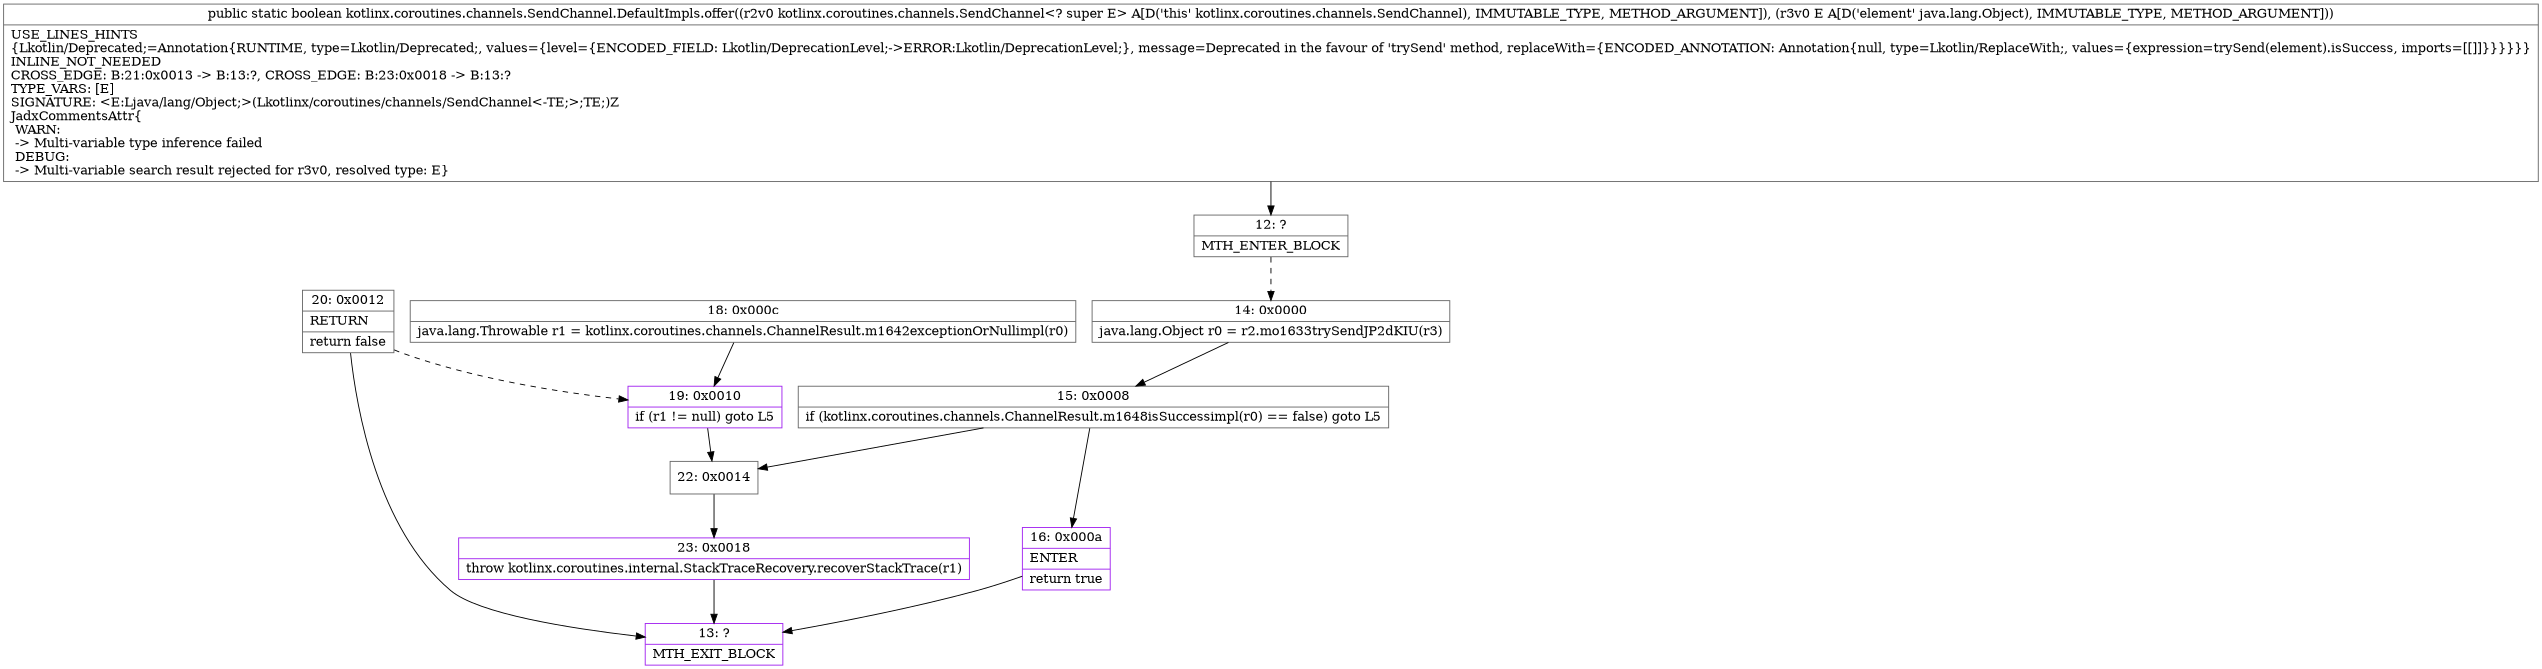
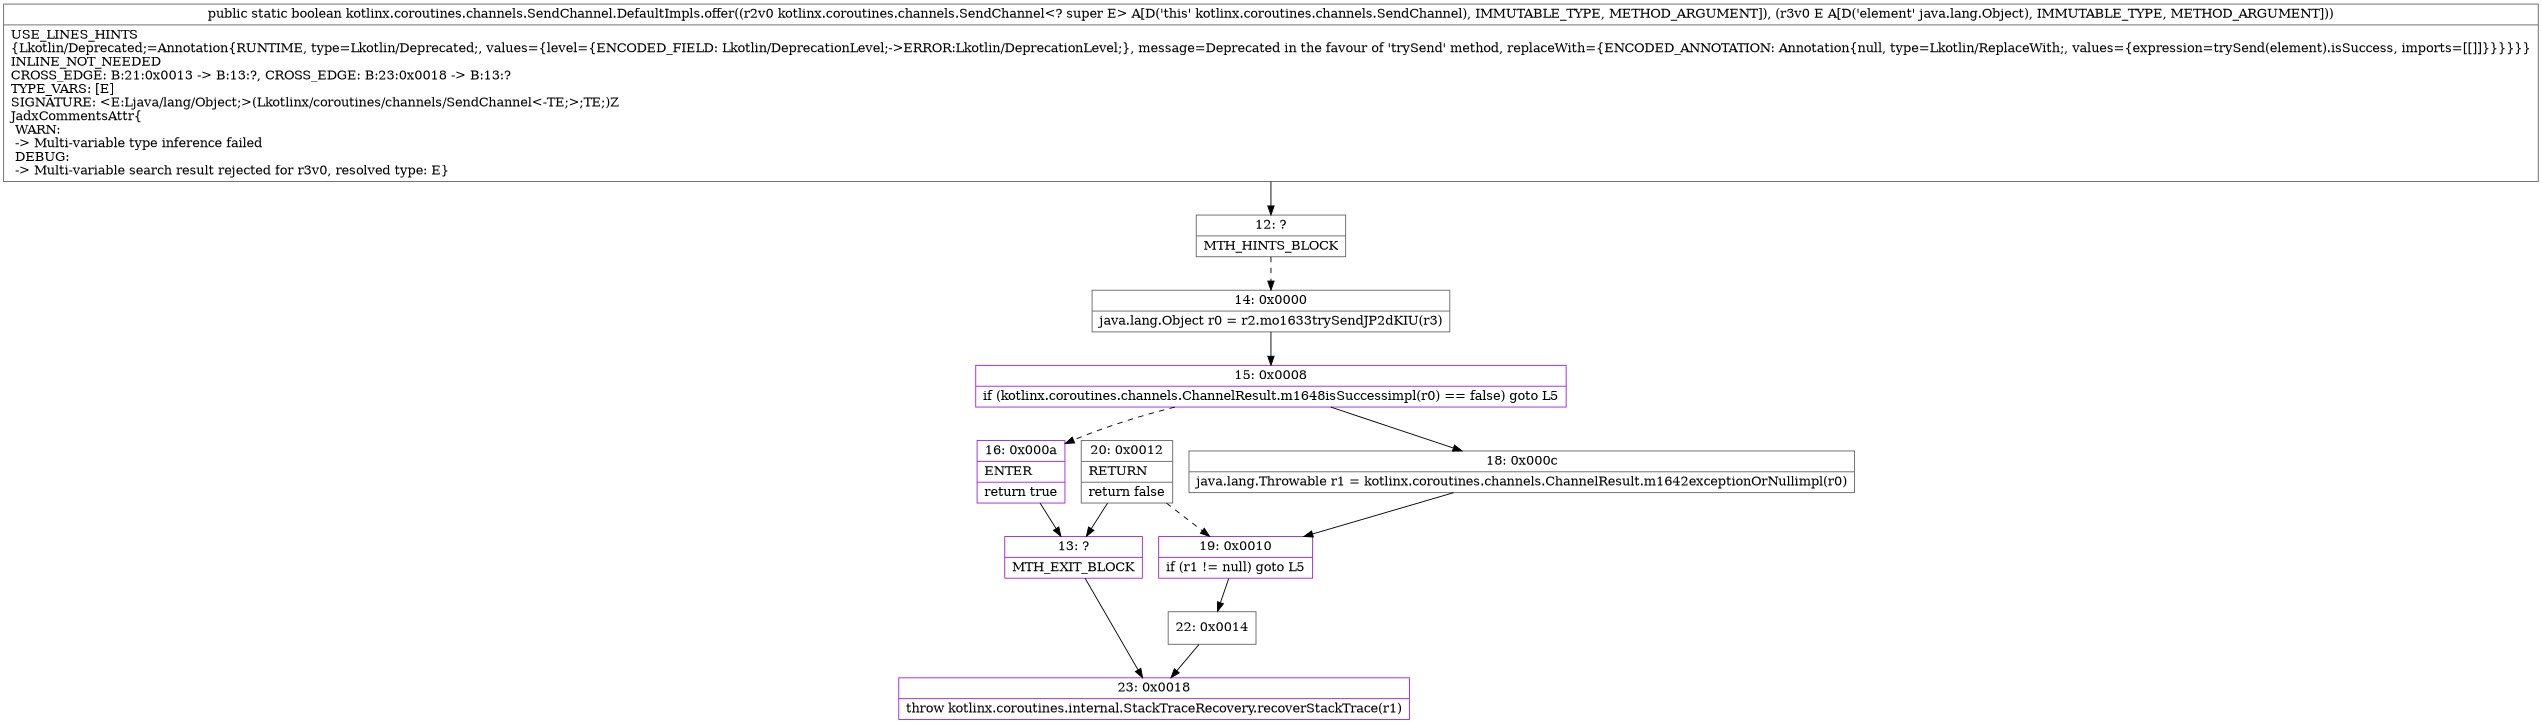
(1271, 246) -> (1271, 246)
(1093, 407) -> (1271, 386)
(875, 448) -> (1392, 428)
(1082, 473) -> (1124, 422)
(714, 597) -> (1112, 624)
